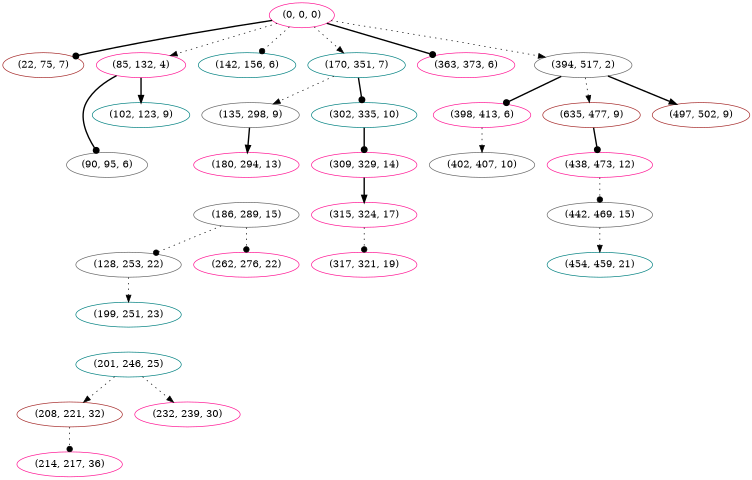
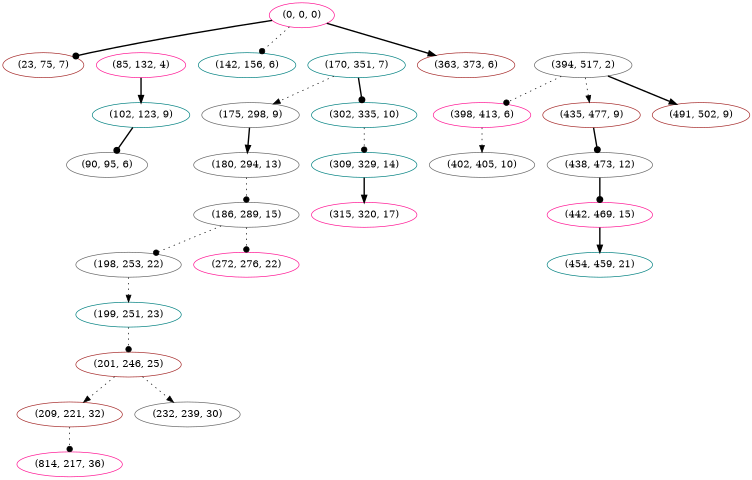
(326, 38) -> none
(435, 38) -> none
(227, 39) -> none
(378, 39) -> (378, 39)
(43, 65) -> (43, 65)
(466, 65) -> (466, 65)
(535, 89) -> (535, 89)
(85, 106) -> (126, 138)
(251, 115) -> (251, 115)
(592, 115) -> (592, 115)
(701, 115) -> (701, 115)
(364, 137) -> (364, 137)
(246, 165) -> (246, 165)
(364, 165) -> (364, 165)
(482, 165) -> (482, 165)
(600, 165) -> (600, 165)
none -> (246, 187)
(600, 187) -> (600, 187)
(364, 215) -> (364, 215)
(600, 215) -> (600, 215)
(600, 236) -> (600, 236)
(129, 265) -> (129, 265)
(246, 265) -> (246, 265)
(364, 265) -> none
none -> (129, 337)
(129, 365) -> (129, 365)
(70, 414) -> (70, 414)
(187, 414) -> (187, 414)
(70, 464) -> (70, 464)
